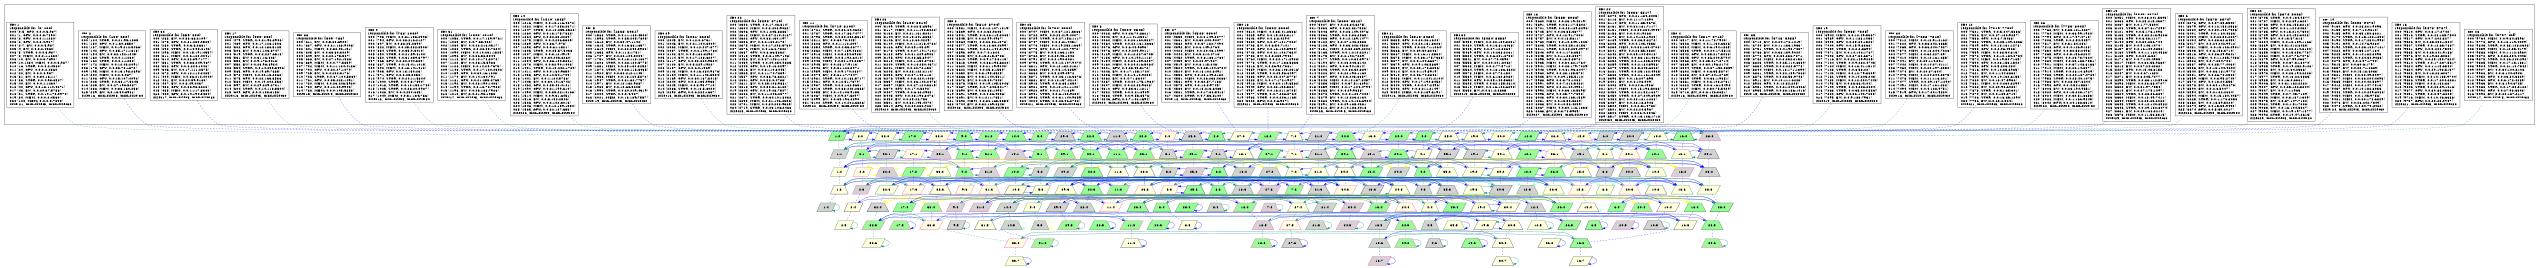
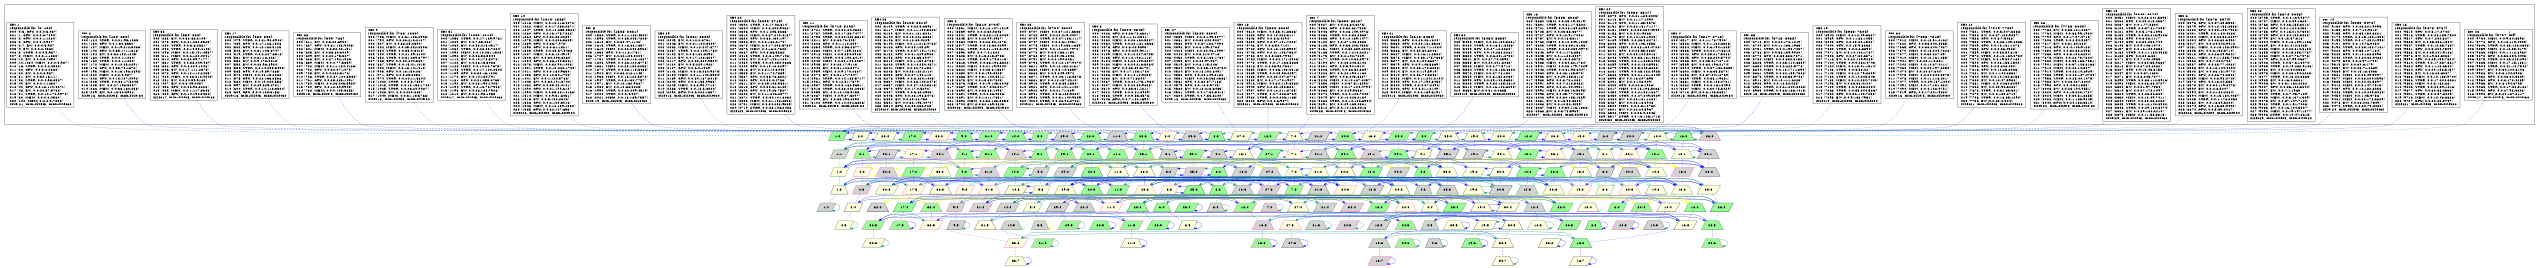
(1152, 143) -> none
(1346, 199) -> (1351, 198)
